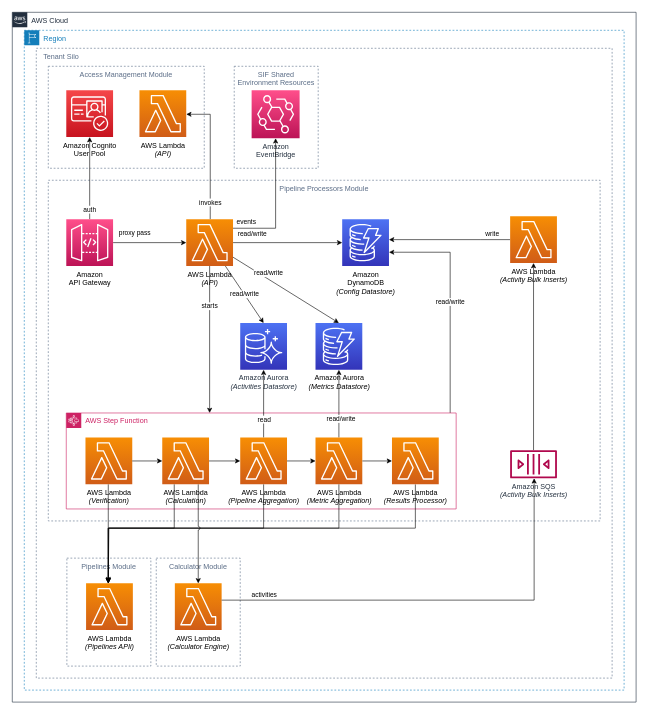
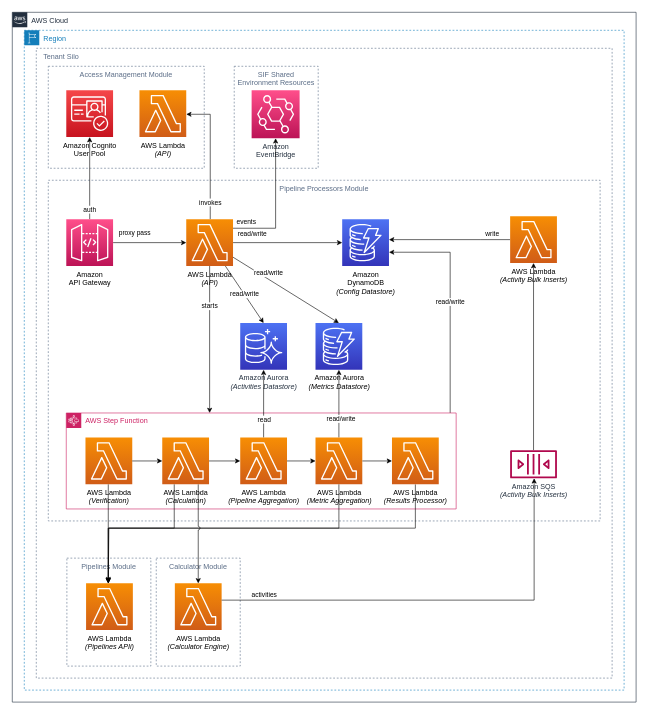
(264, 505) -> none
